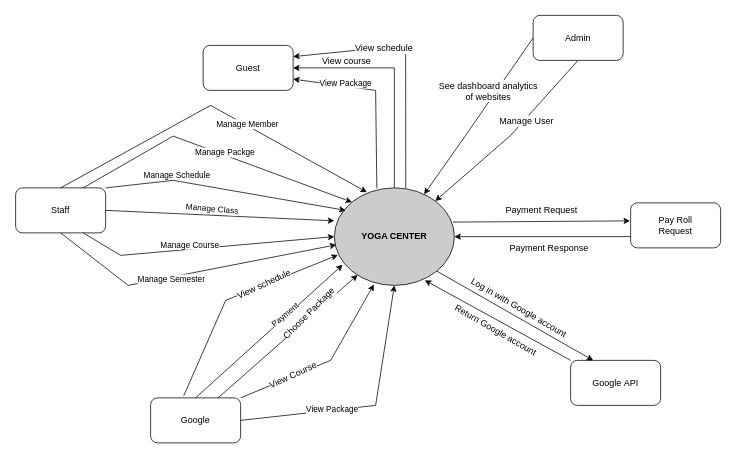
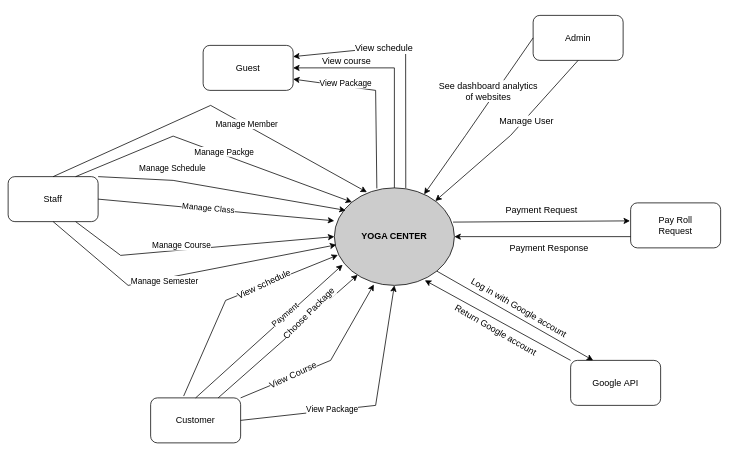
(60, 210) -> (53, 199)
(195, 420) -> (195, 420)
